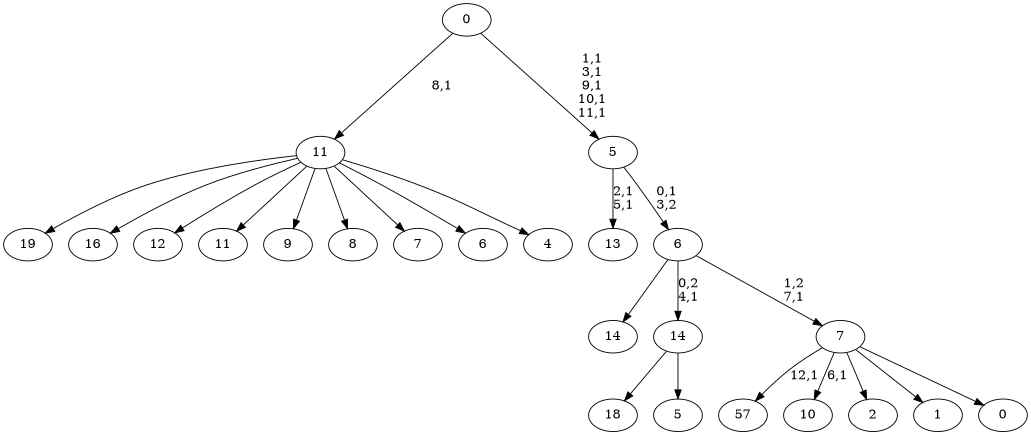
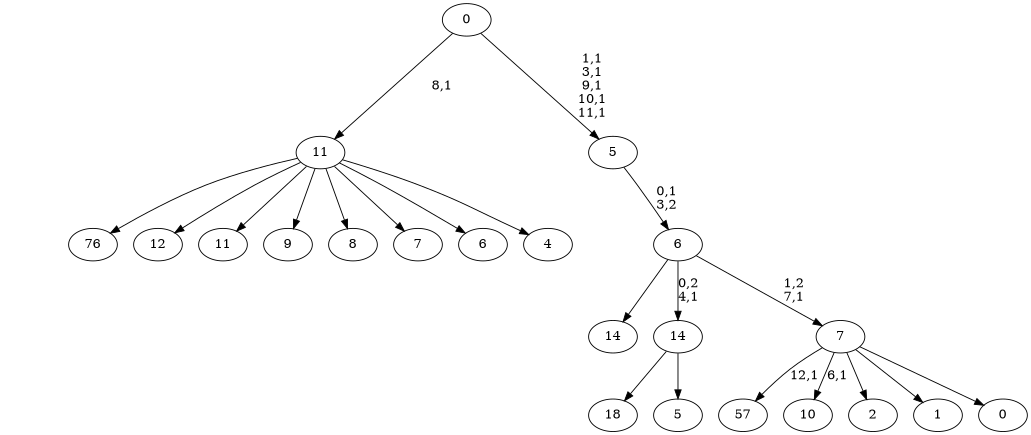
(28, 245) -> none
(93, 245) -> (93, 245)
(613, 245) -> none
